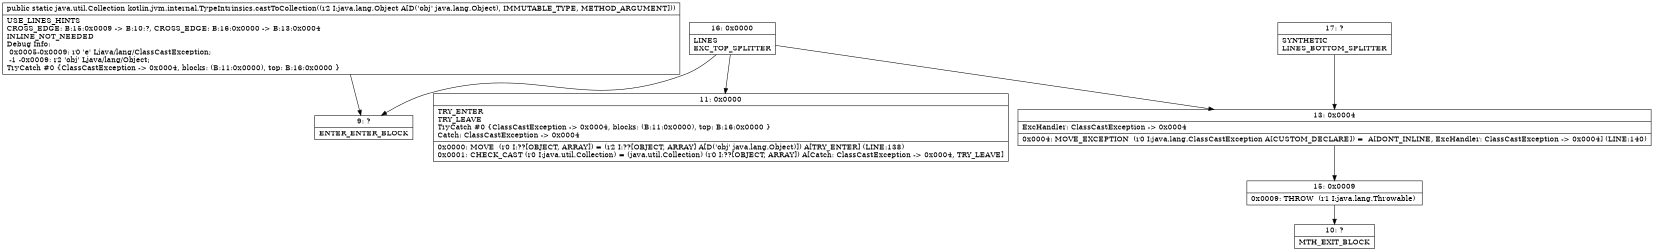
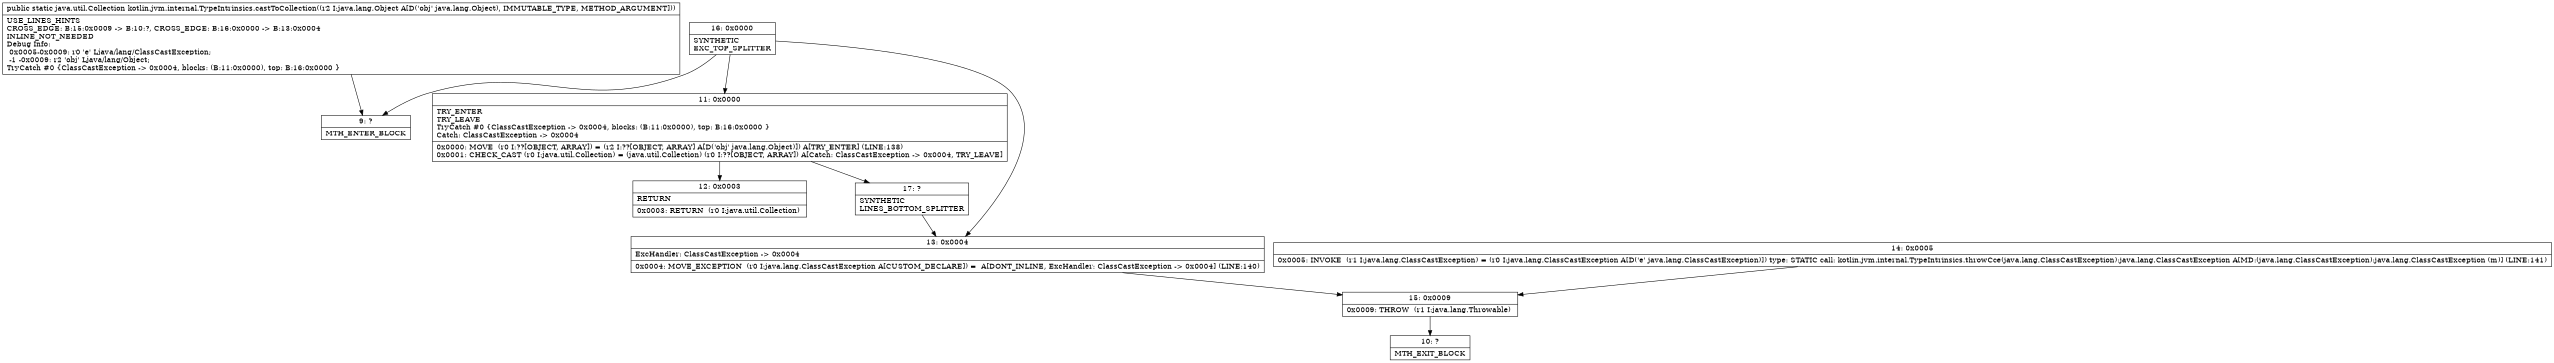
(706, 40) -> (717, 40)
(364, 133) -> (366, 133)
none -> (838, 171)
none -> (720, 199)
none -> (1913, 255)
